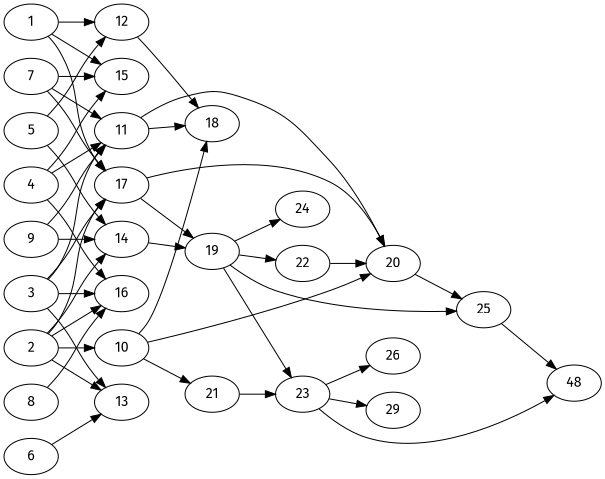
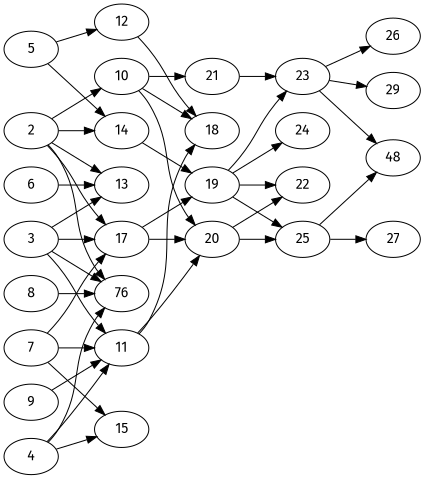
(31, 22) -> none
(72, 239) -> none
none -> (393, 239)
(343, 263) -> (251, 216)
(122, 294) -> (122, 294)
